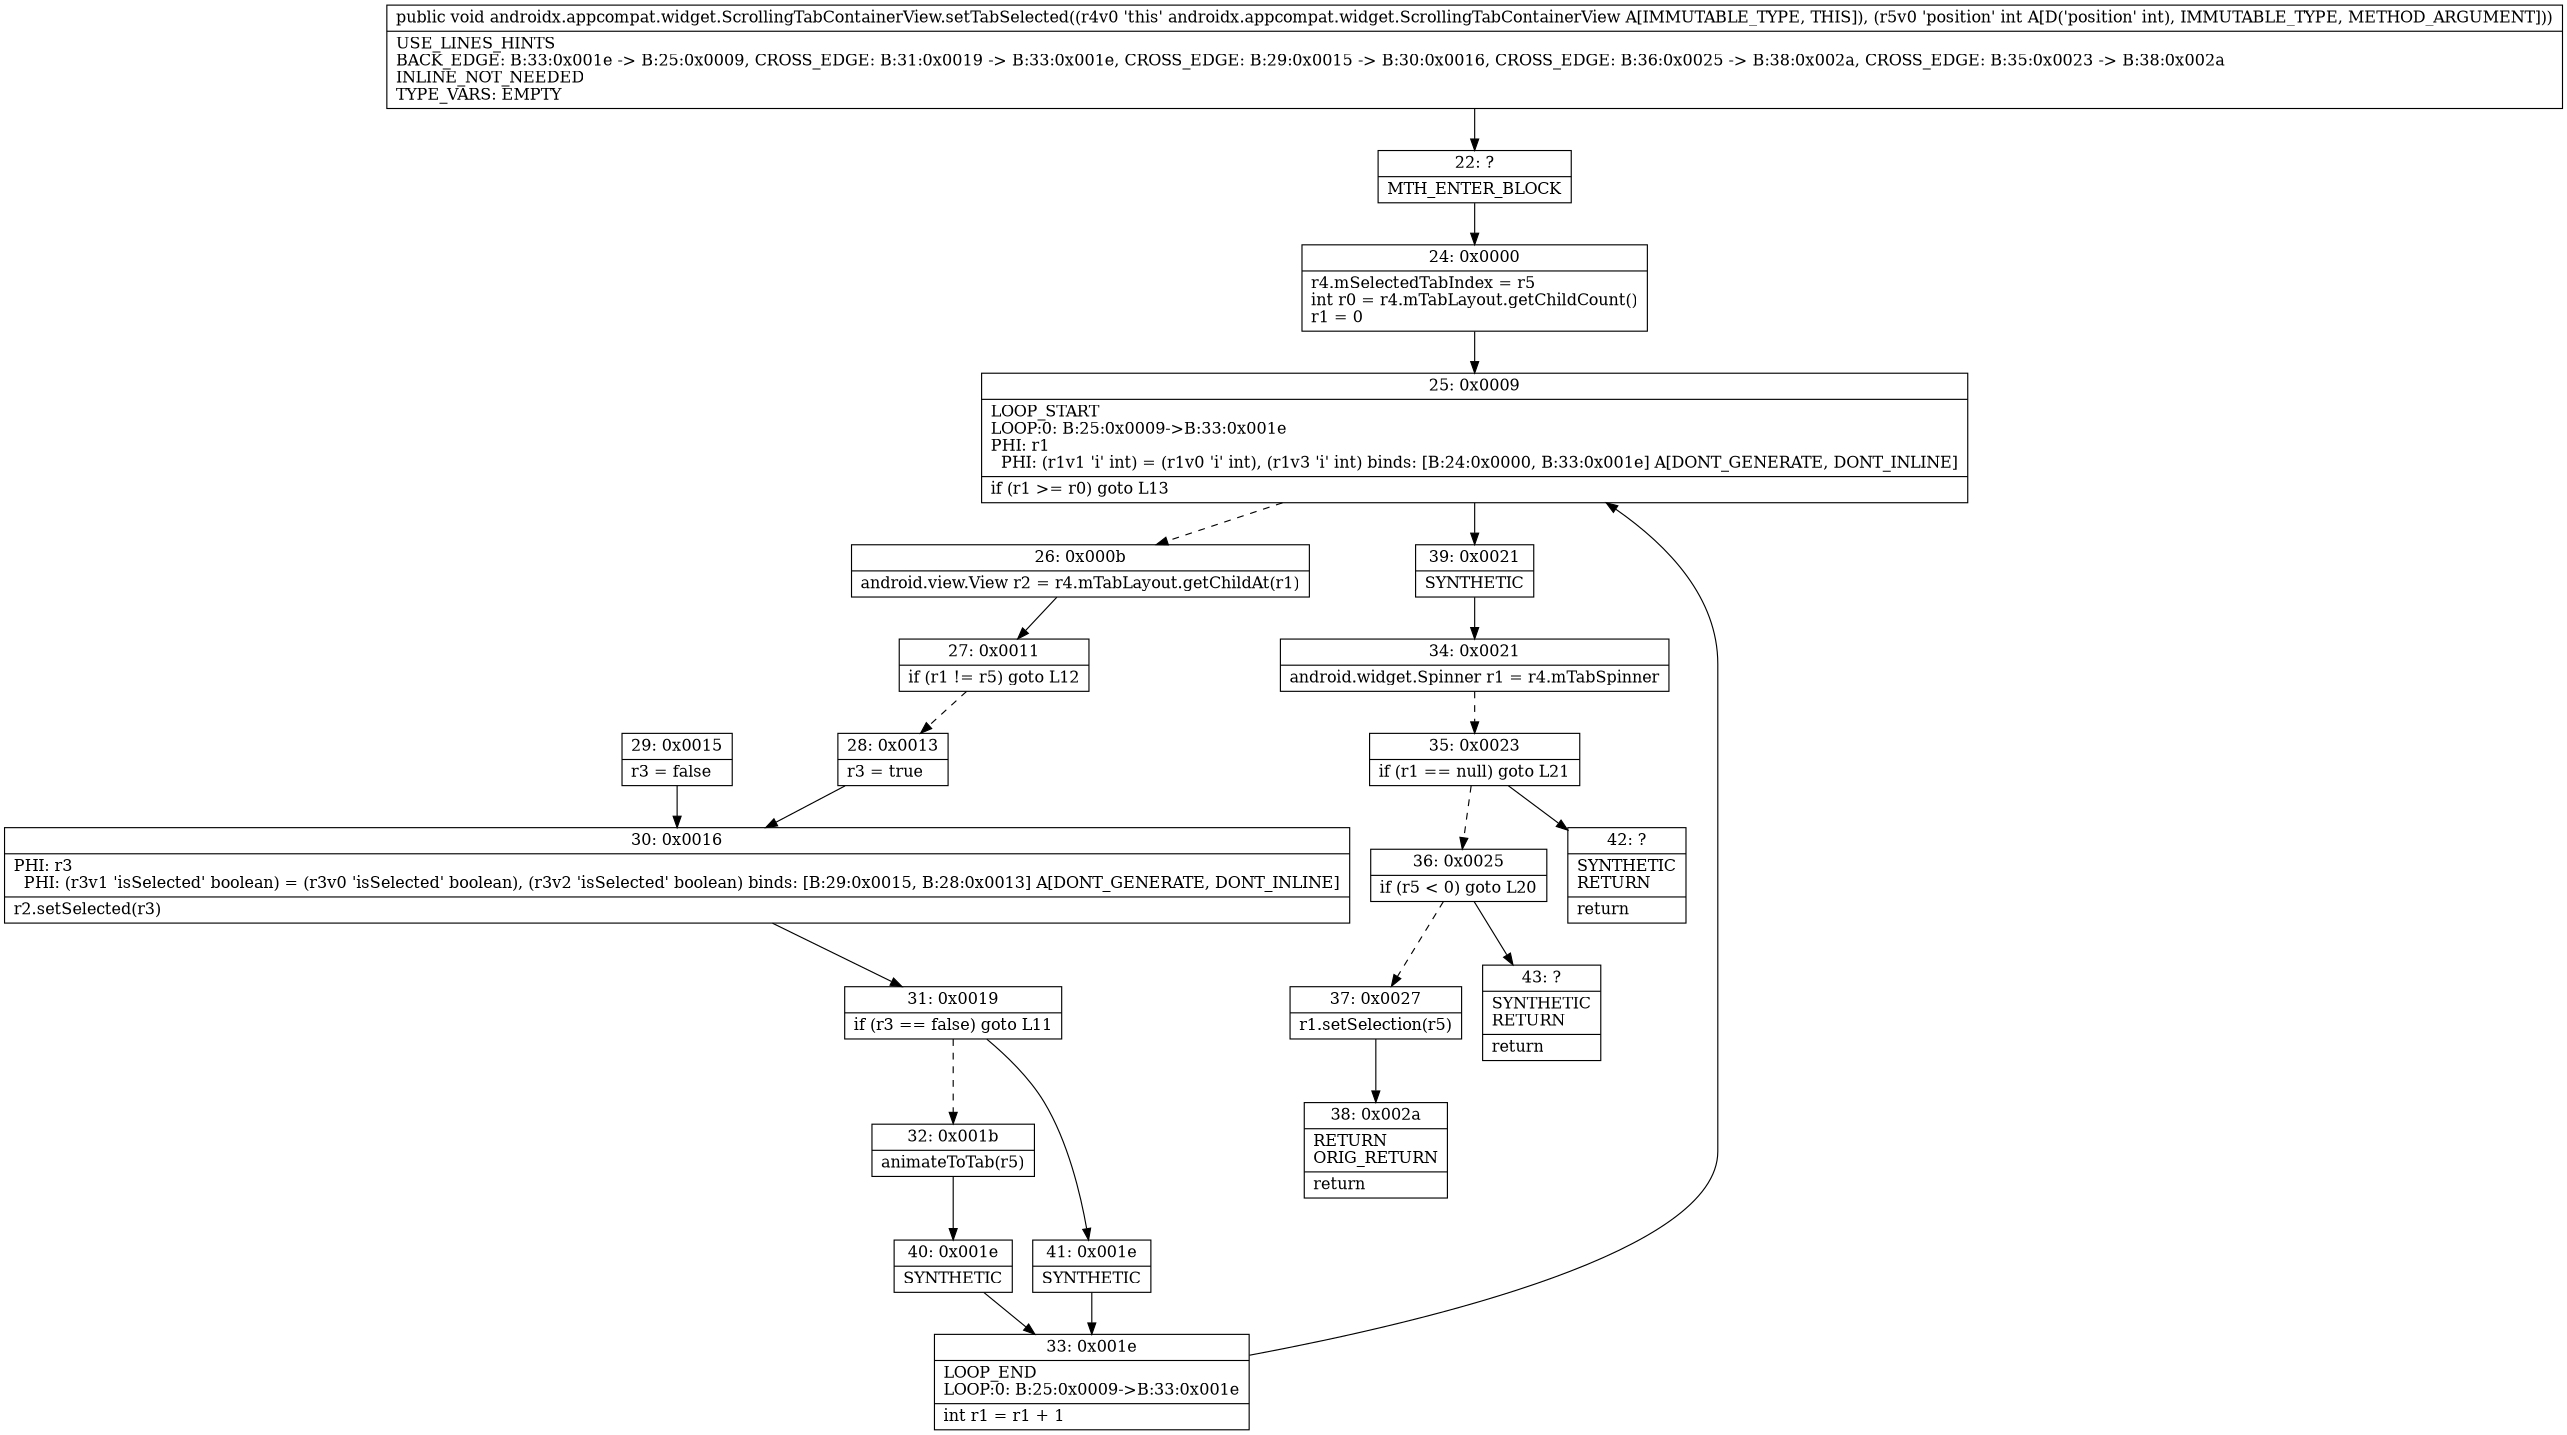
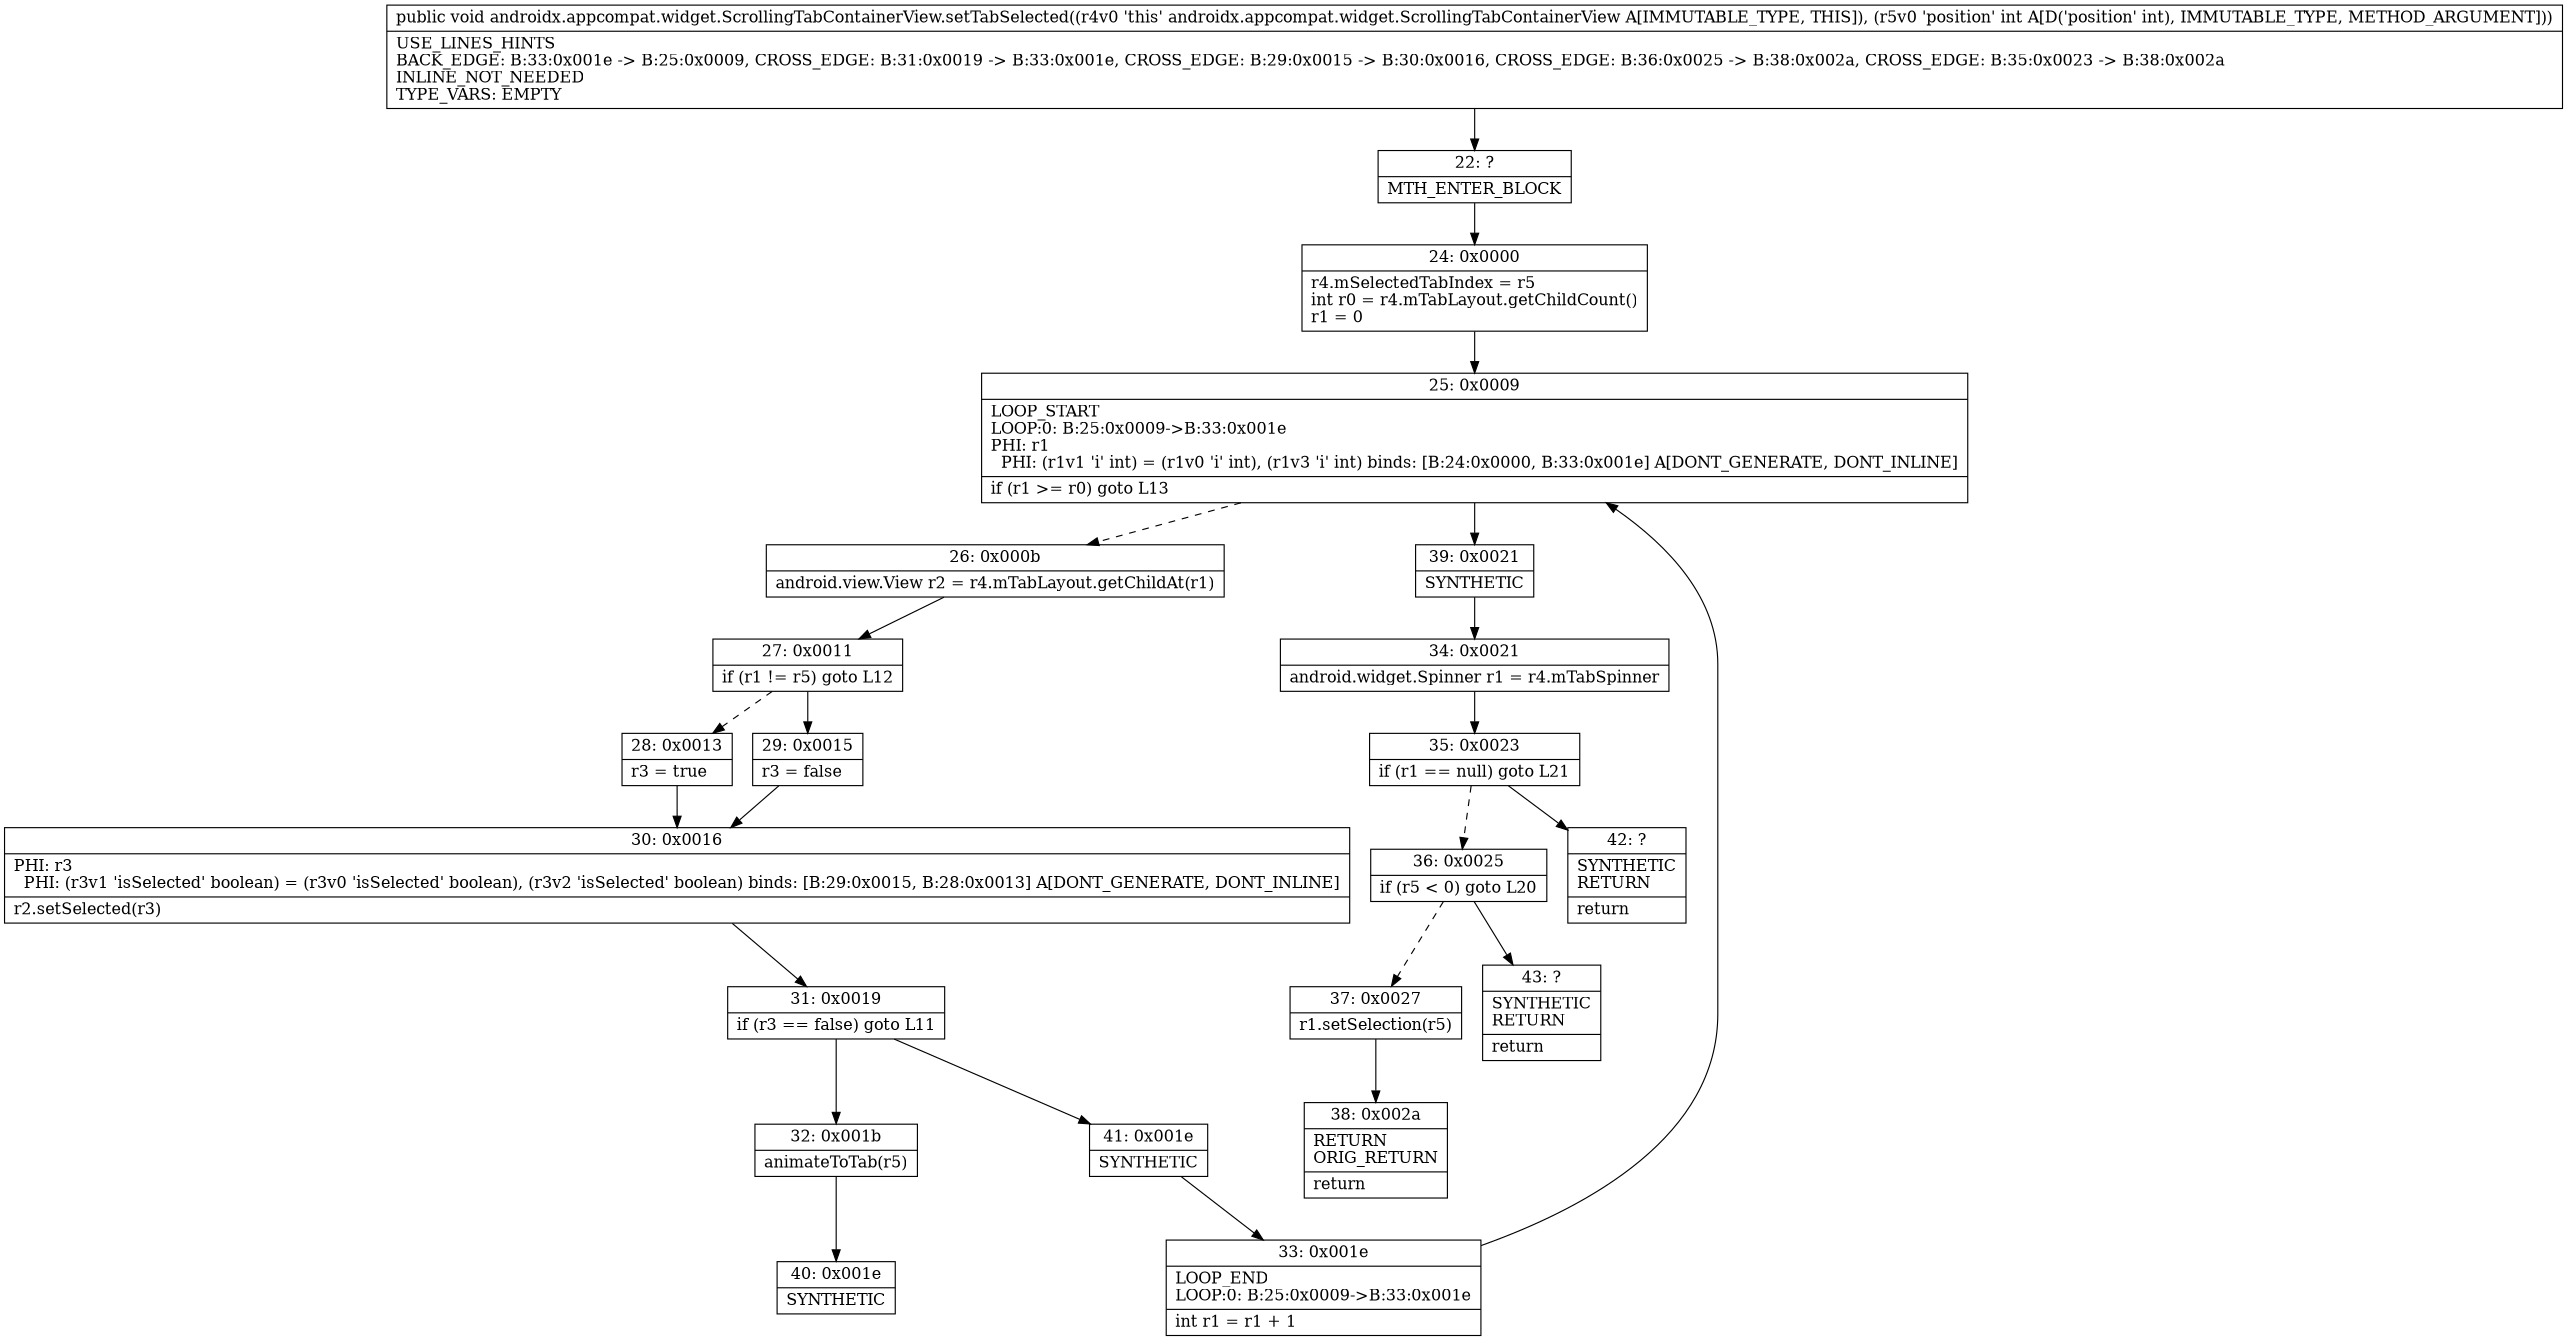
none -> (808, 707)
(1475, 707) -> (1475, 707)
(953, 1076) -> (836, 1076)
(1005, 1310) -> none
